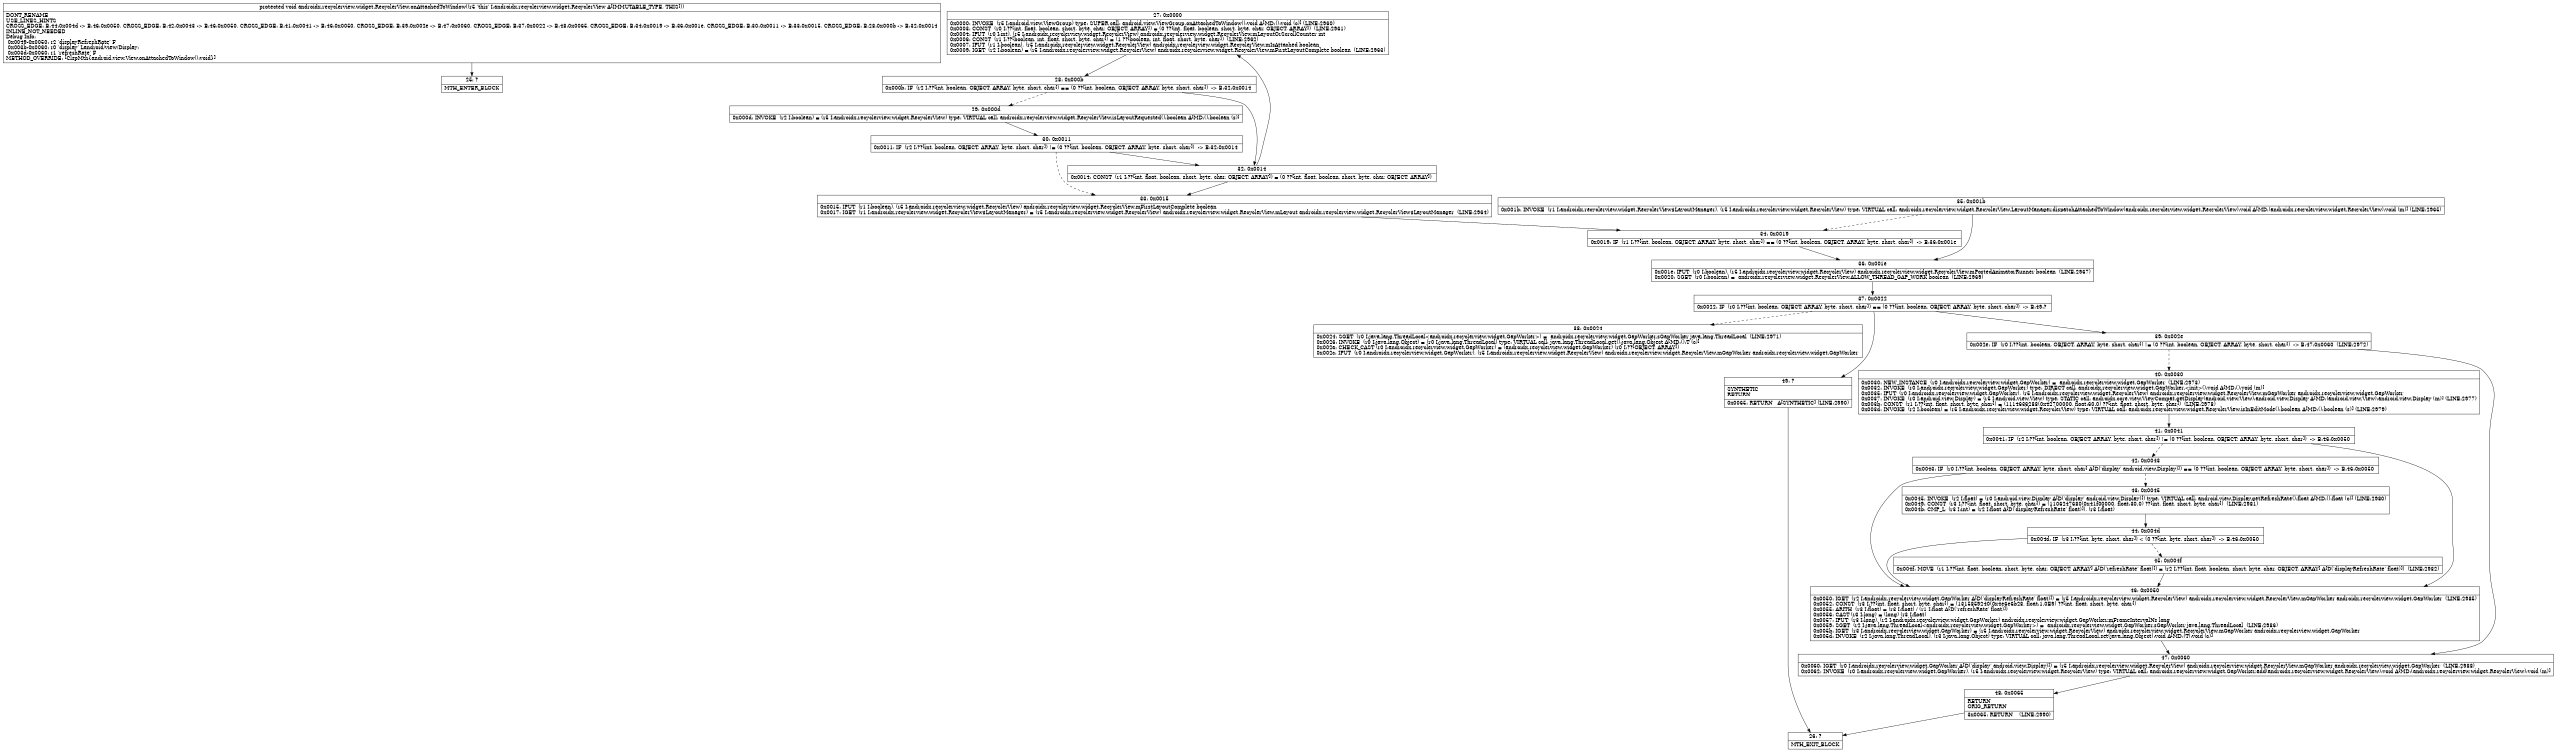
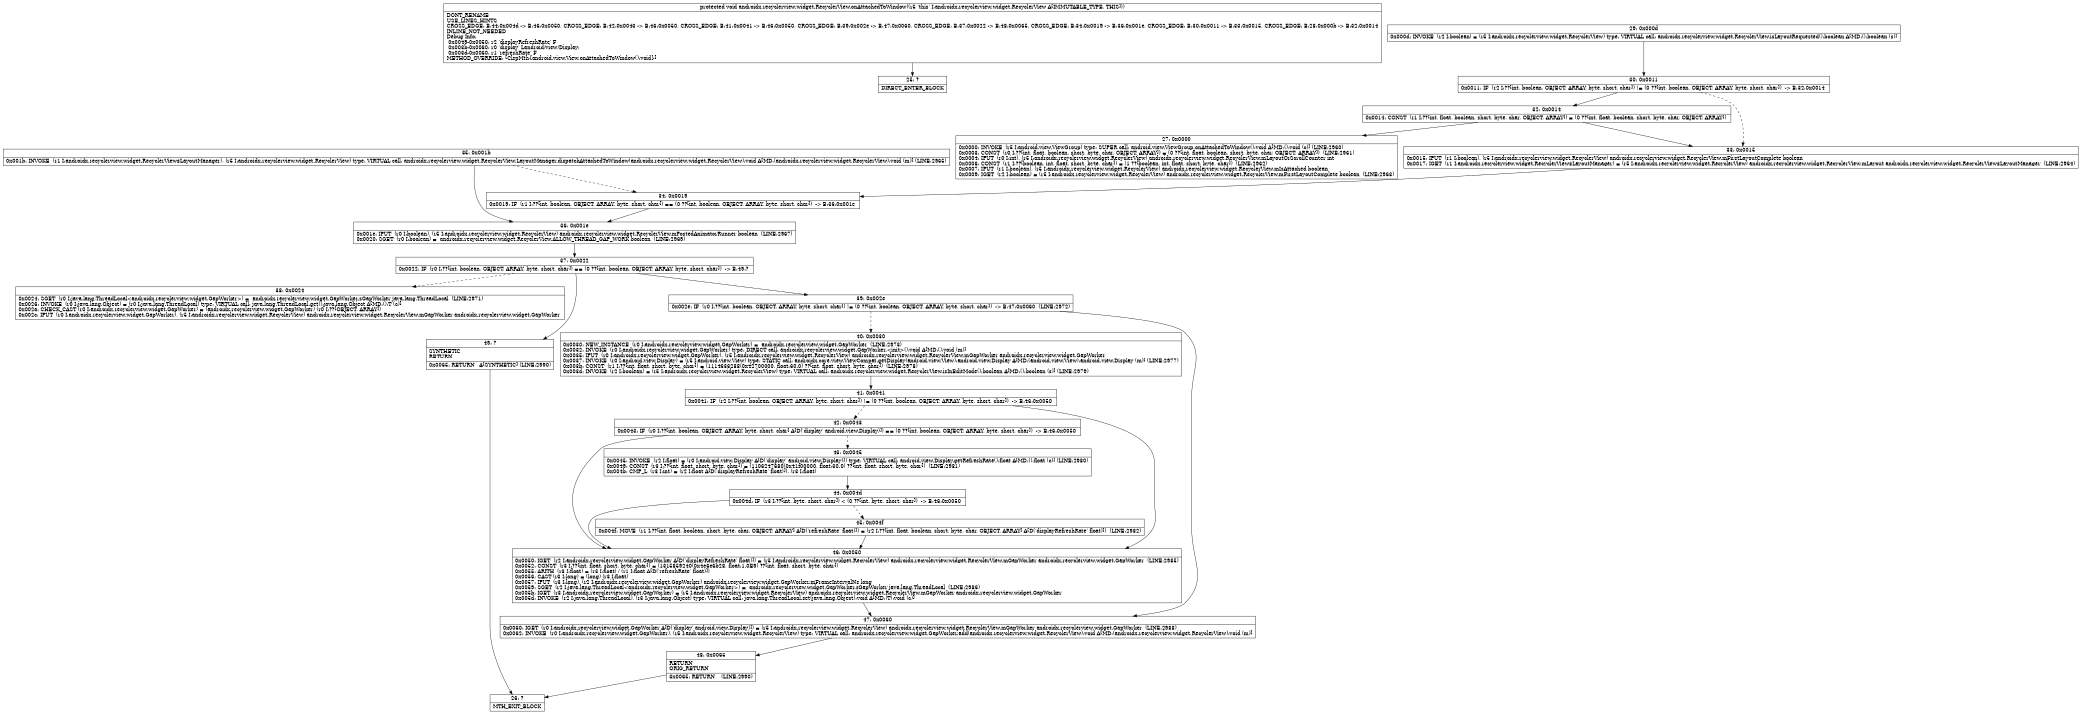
(1069, 84) -> none
(472, 88) -> (912, 88)
